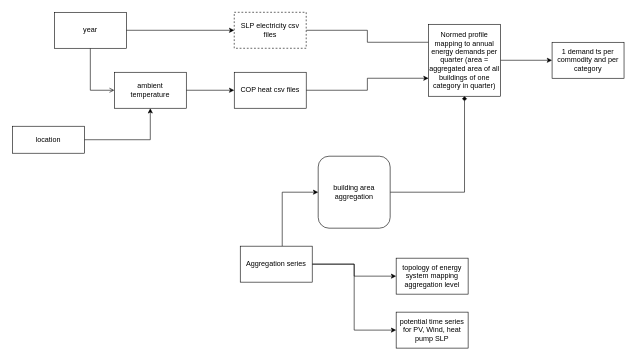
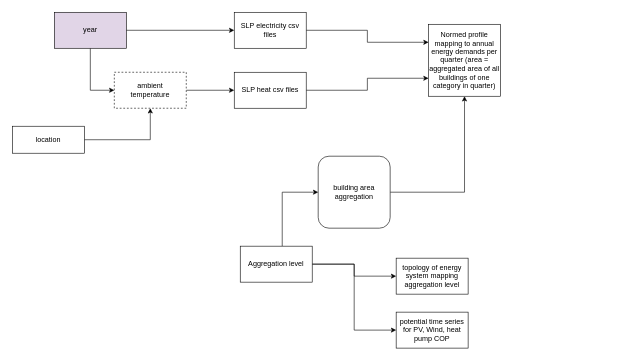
(90, 30) -> (90, 30)
(270, 30) -> (270, 30)
(425, 42) -> (423, 42)
(546, 60) -> none
(588, 60) -> none
(110, 90) -> (108, 90)
(150, 90) -> (150, 90)
(270, 90) -> (270, 90)
(465, 102) -> (465, 101)
(276, 264) -> (276, 264)
(432, 330) -> (432, 330)
